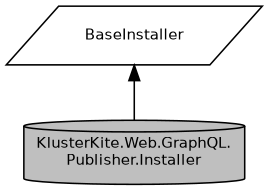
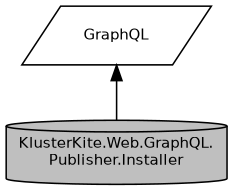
(134, 36) -> (117, 36)
